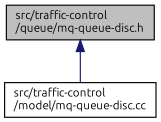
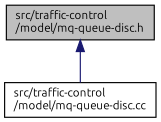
(80, 23) -> (80, 23)
